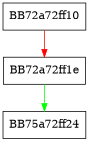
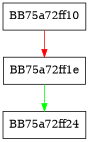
(44, 17) -> (44, 17)
(44, 71) -> (44, 71)
